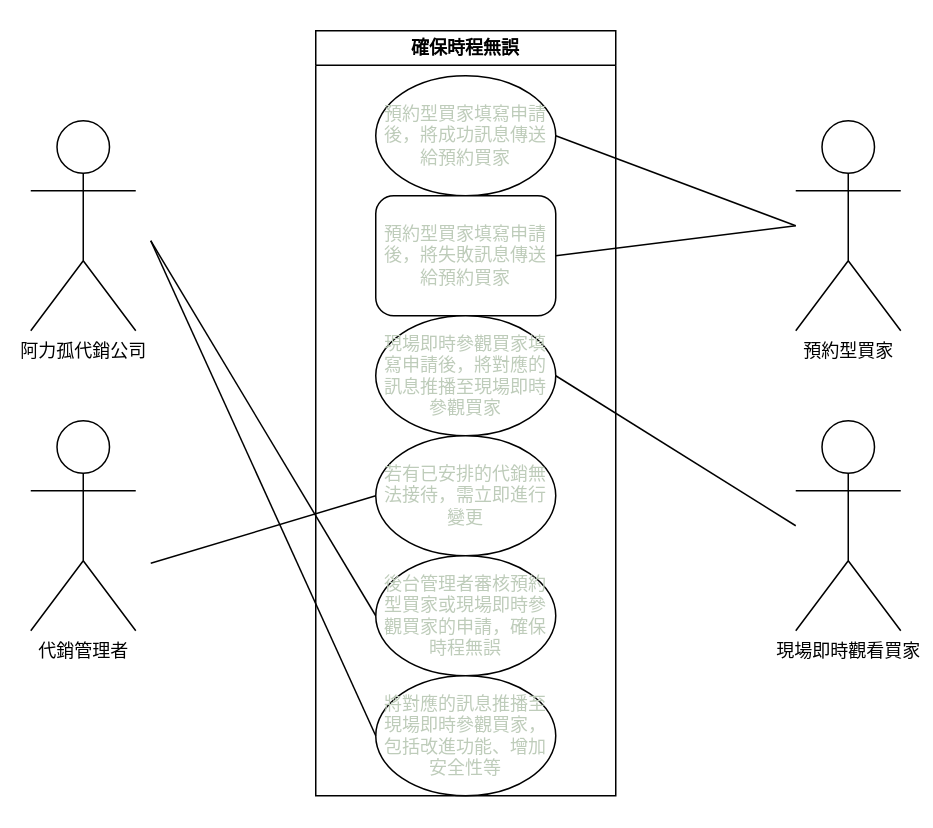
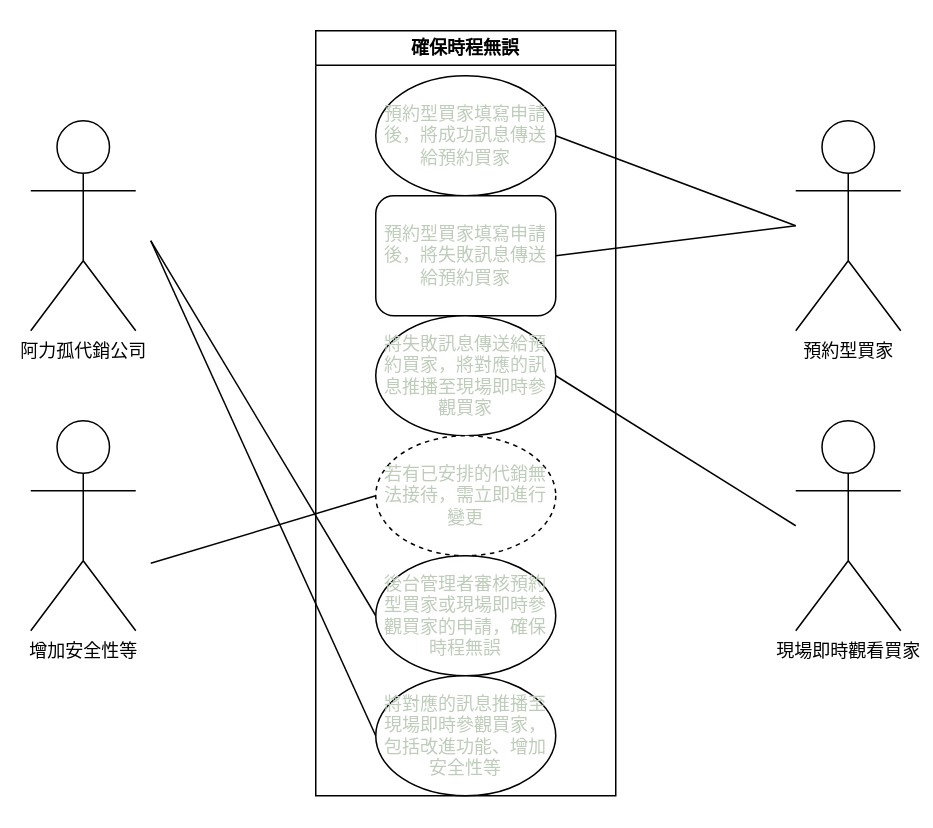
(466, 376) -> (466, 376)
(466, 496) -> (466, 496)
(84, 652) -> (84, 652)
